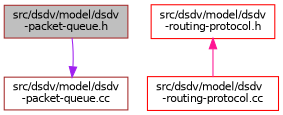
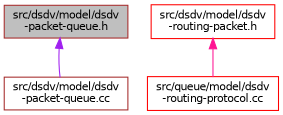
(213, 22) -> (213, 22)
(73, 52) -> (59, 63)
(213, 94) -> (213, 94)
